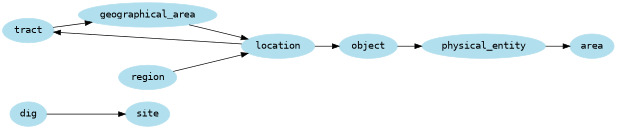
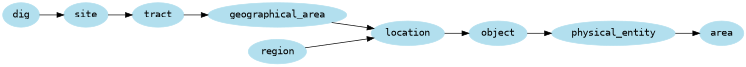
(151, 38) -> (117, 15)
